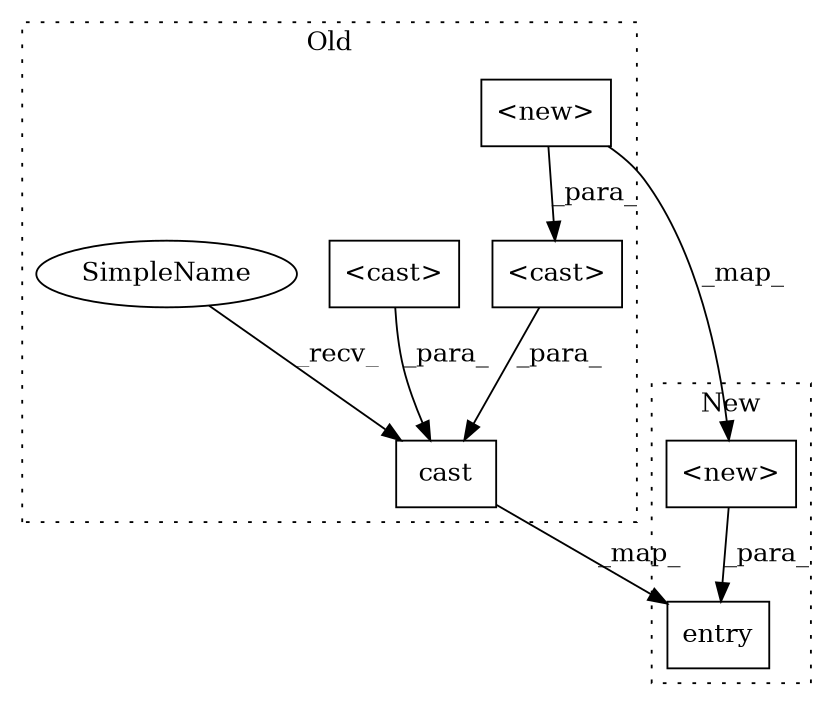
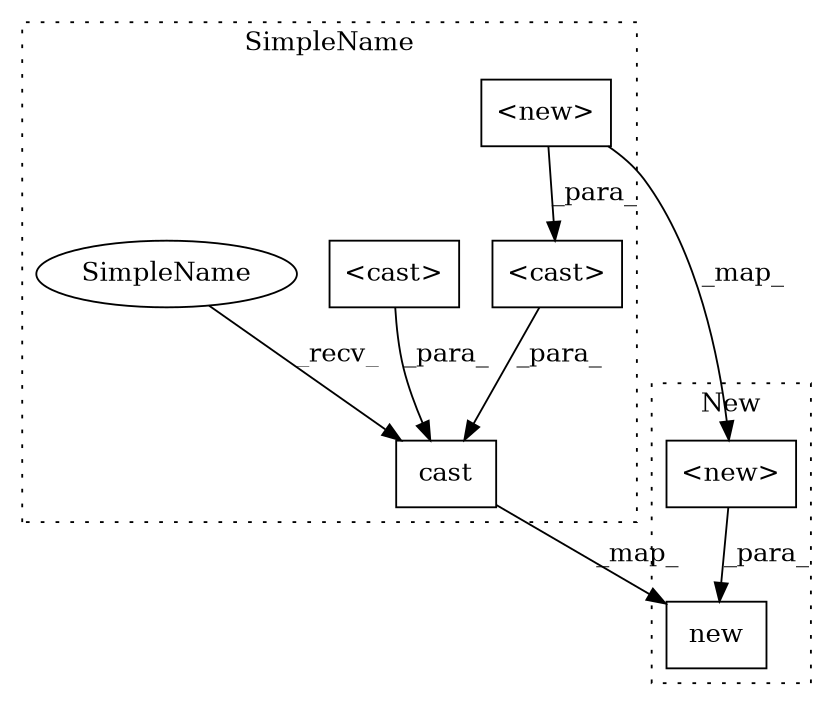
(330, 44) -> (330, 44)
(718, 635) -> (716, 635)
